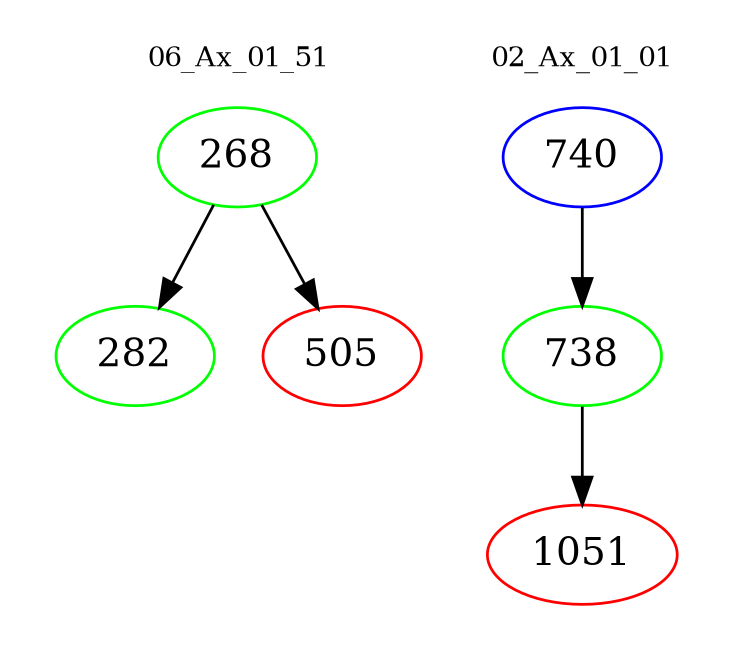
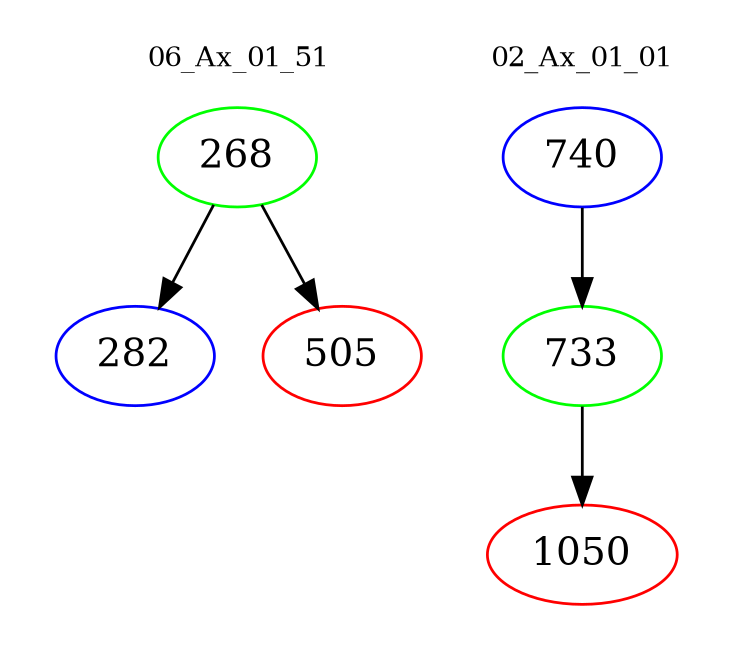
(135, 356) -> (135, 356)
(582, 356) -> (582, 356)
(582, 555) -> (582, 555)
